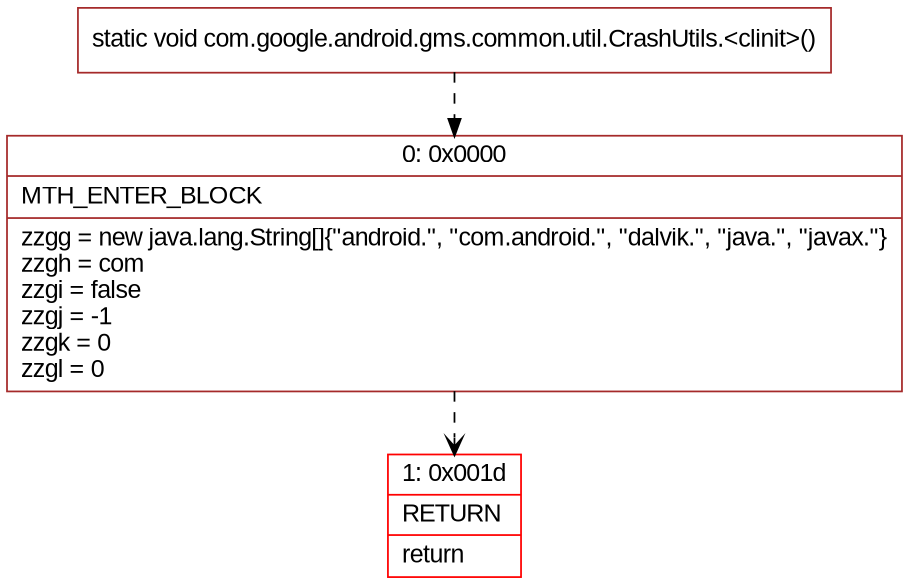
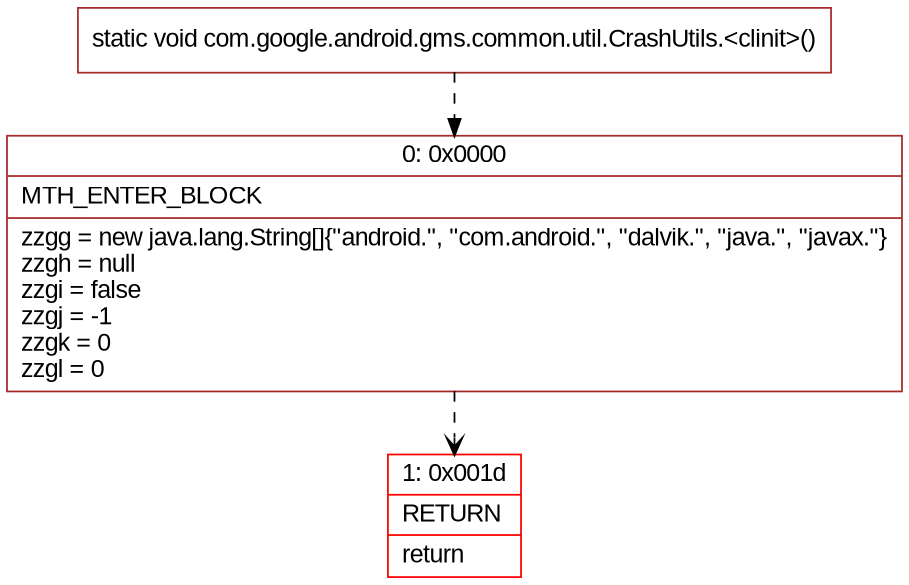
(83, 264) -> (79, 264)
